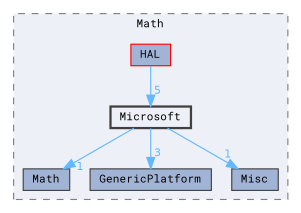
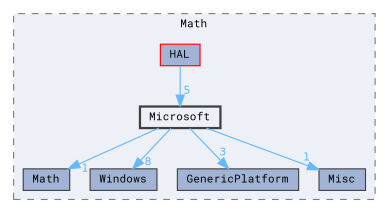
none -> (124, 180)
